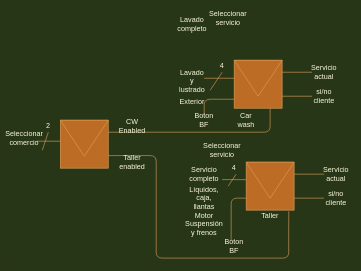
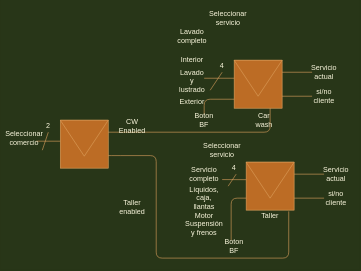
(192, 24) -> (192, 36)
none -> (192, 60)
(246, 120) -> (264, 120)
(132, 162) -> (132, 207)
